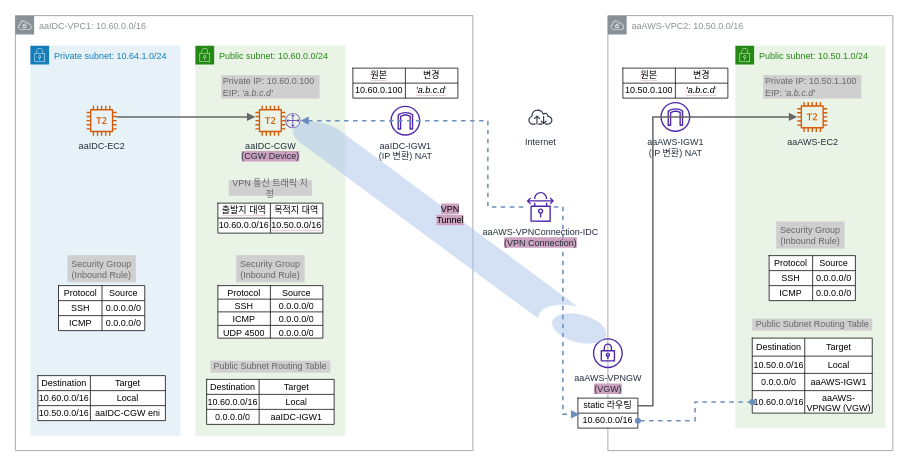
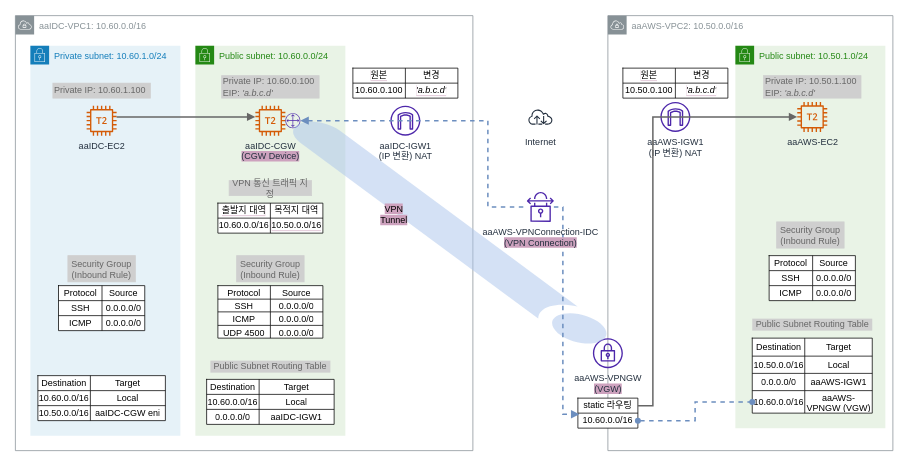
(117, 56) -> (117, 56)
none -> (102, 90)
(450, 214) -> (394, 214)
